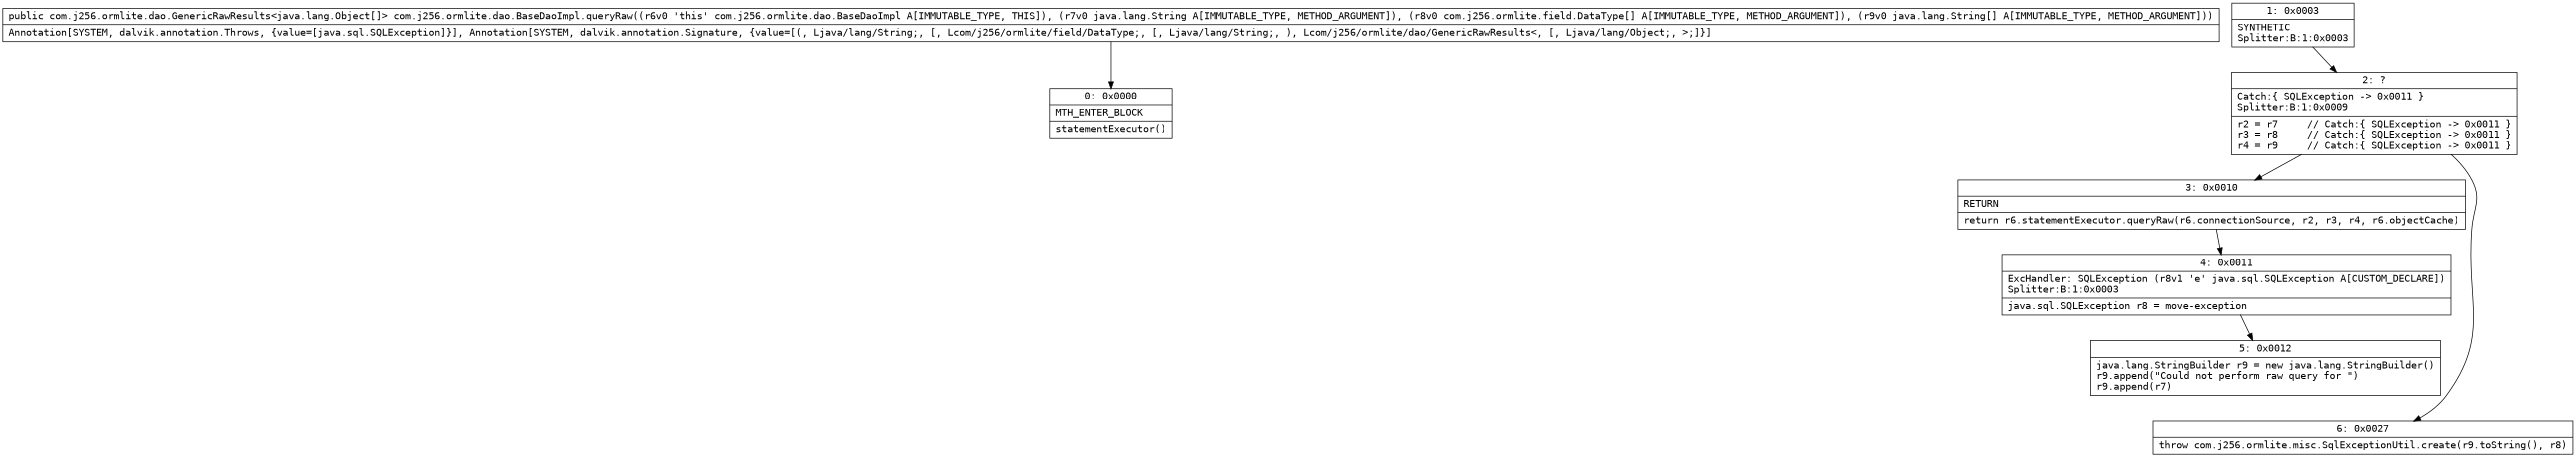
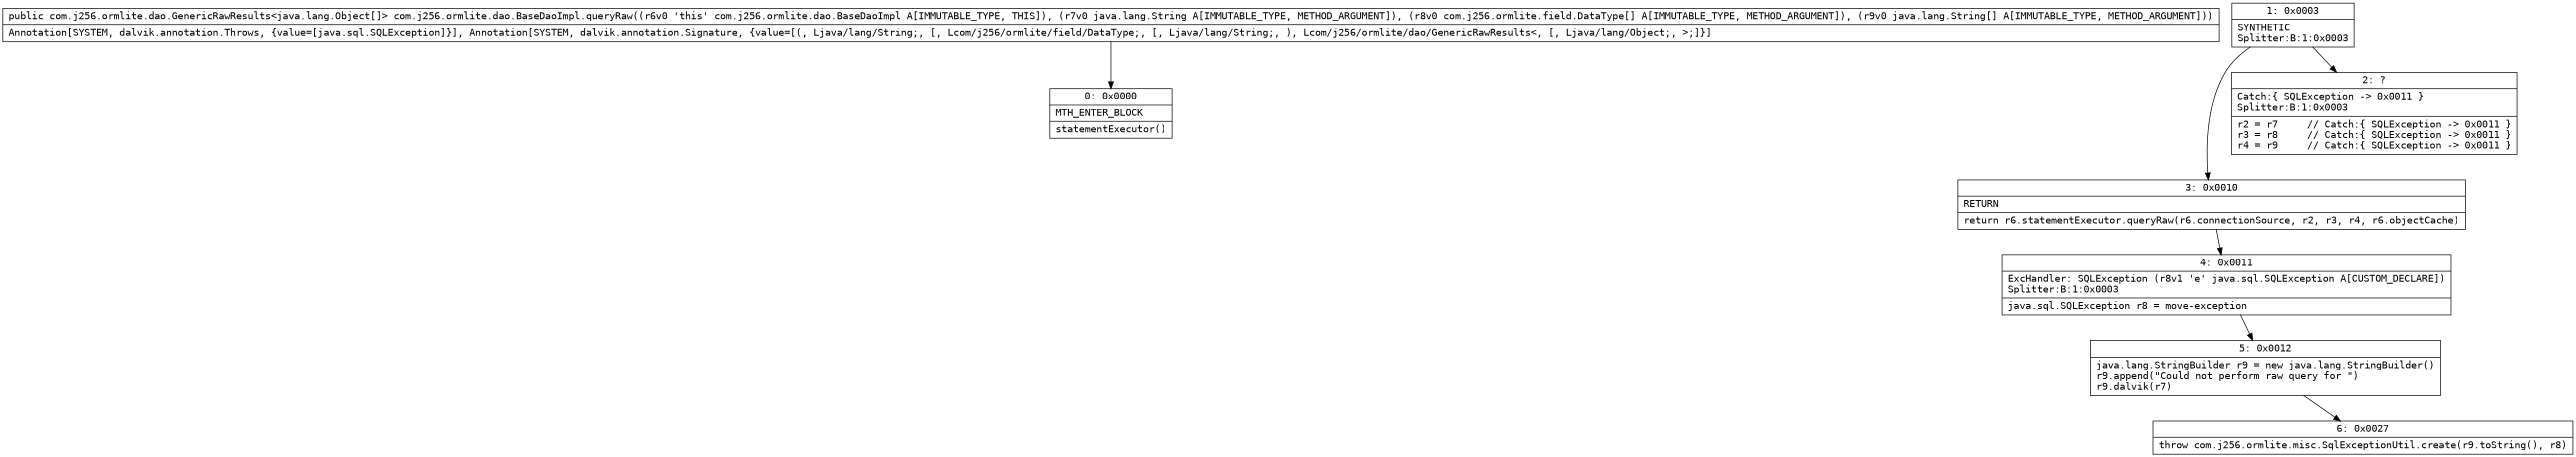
(2293, 107) -> (2293, 107)
(2281, 165) -> (2213, 103)
(2472, 291) -> (2319, 406)
(2134, 387) -> (2134, 387)
